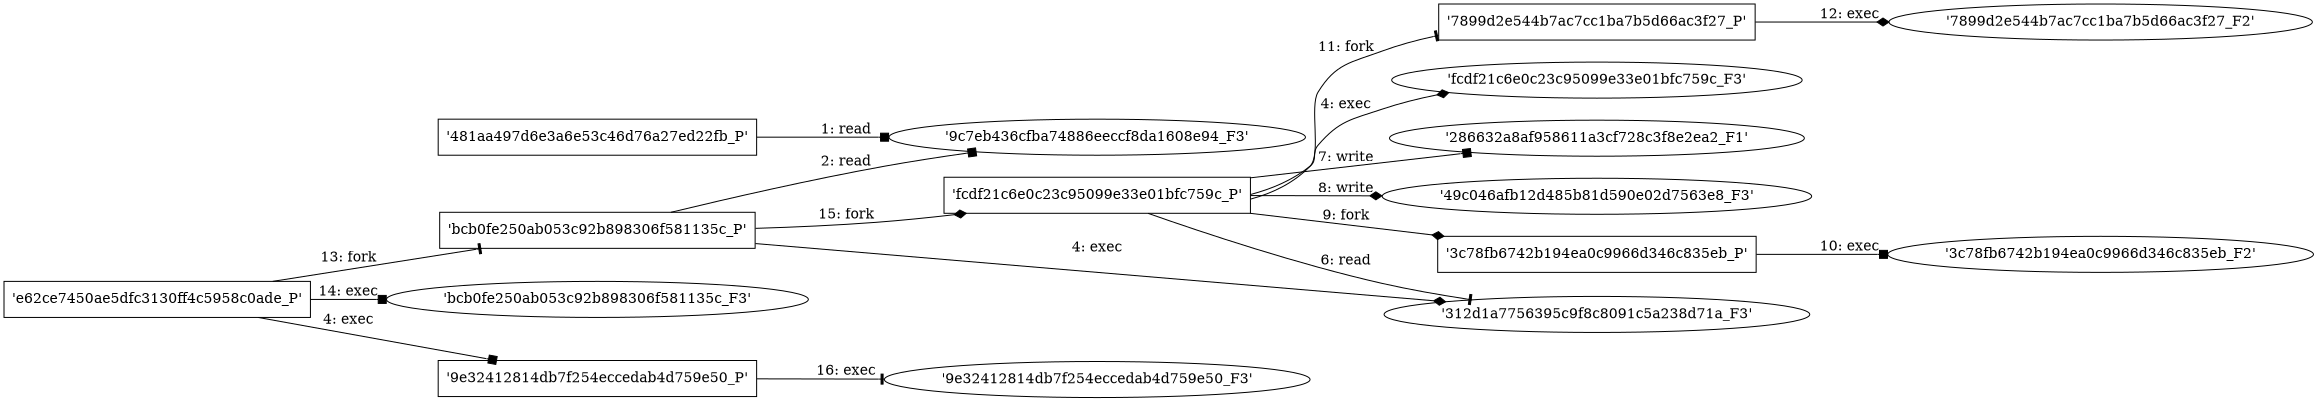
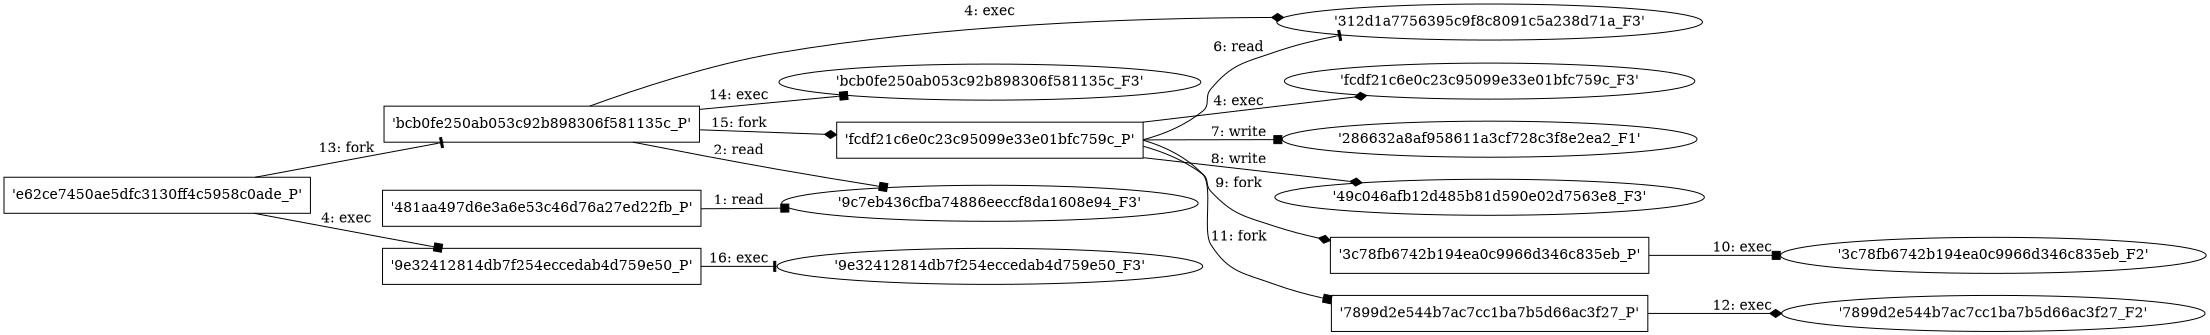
(1316, 98) -> (1208, 237)
(343, 299) -> (769, 103)
